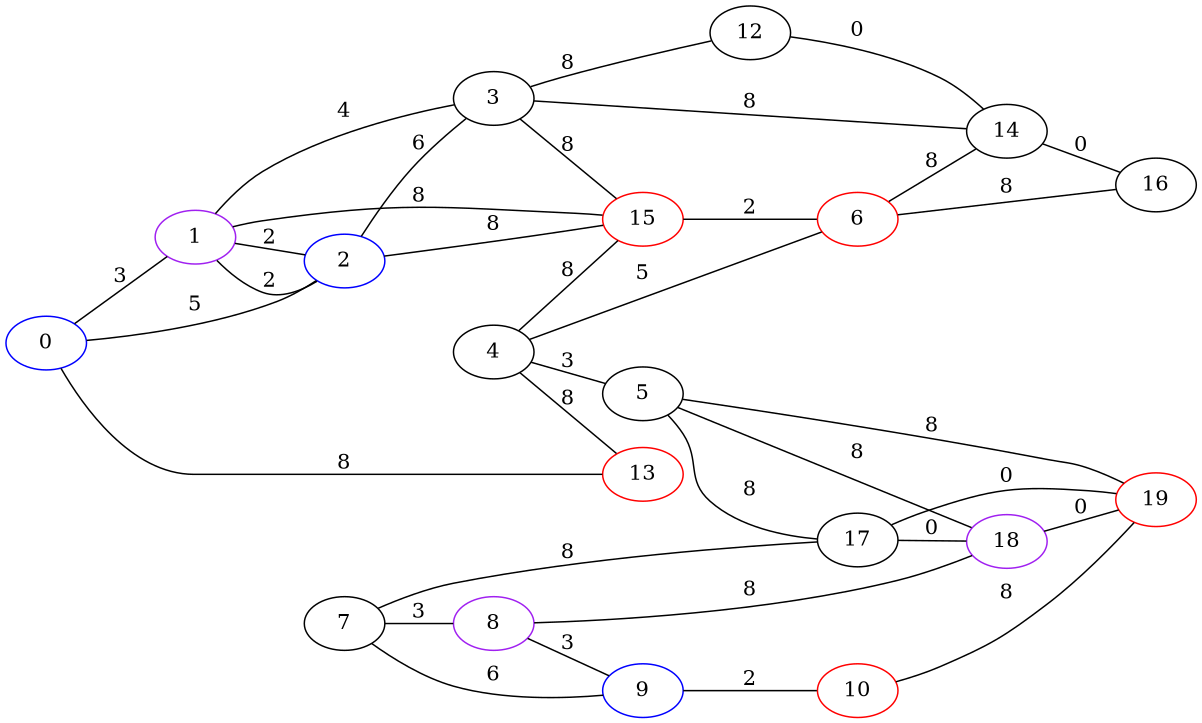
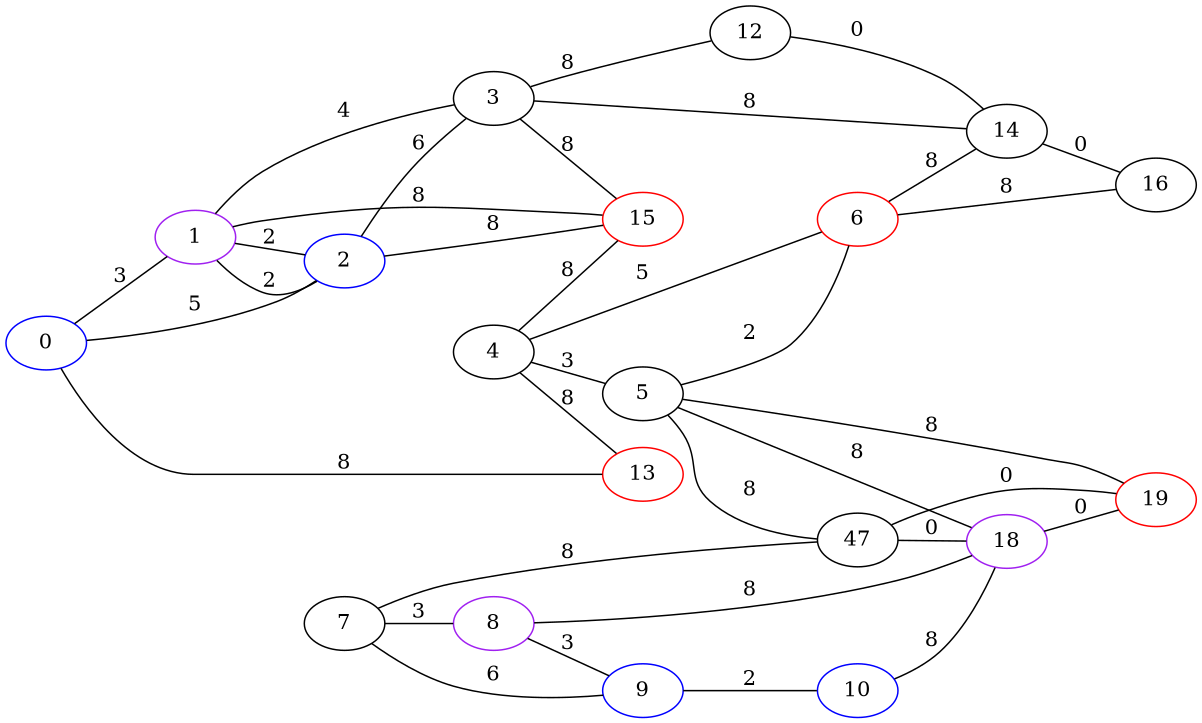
(750, 219) -> (790, 345)
(858, 540) -> (858, 540)
(1026, 620) -> (956, 634)
(858, 691) -> (858, 691)
